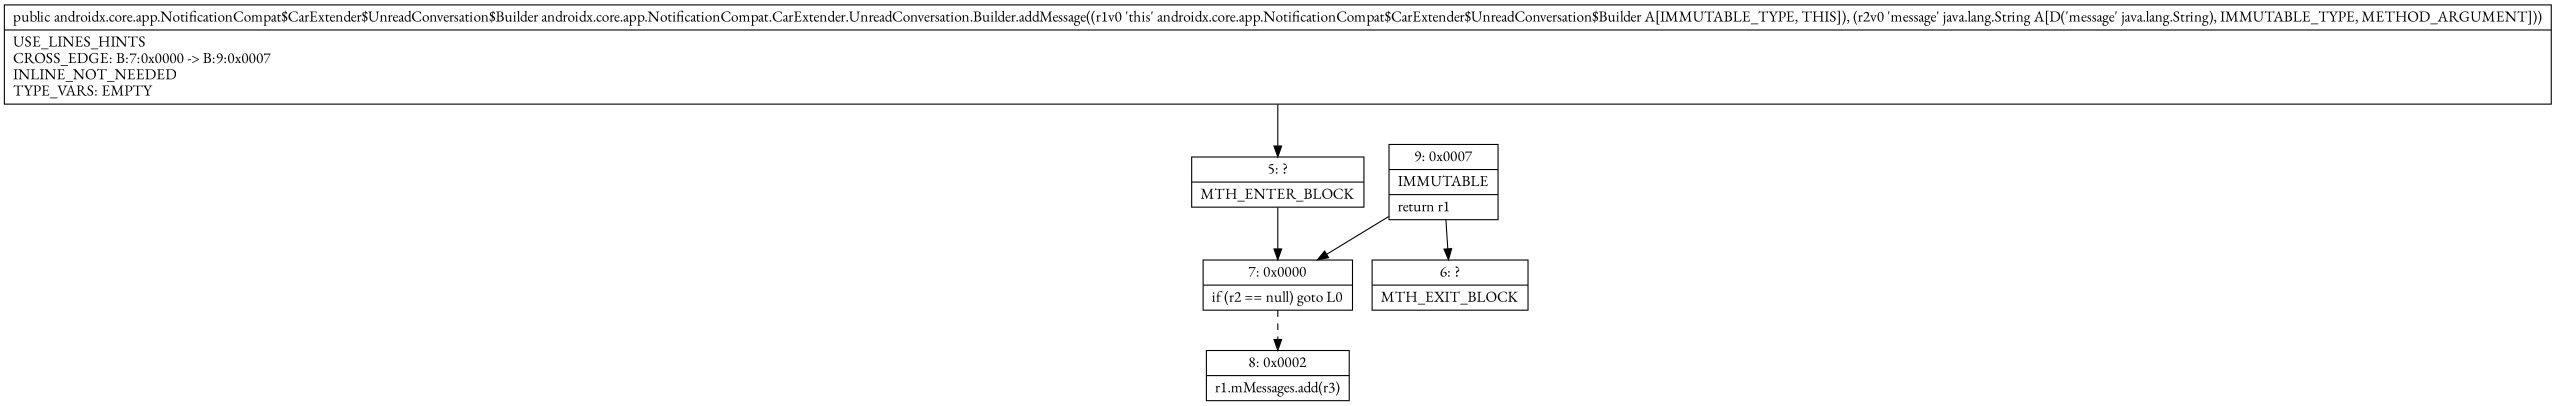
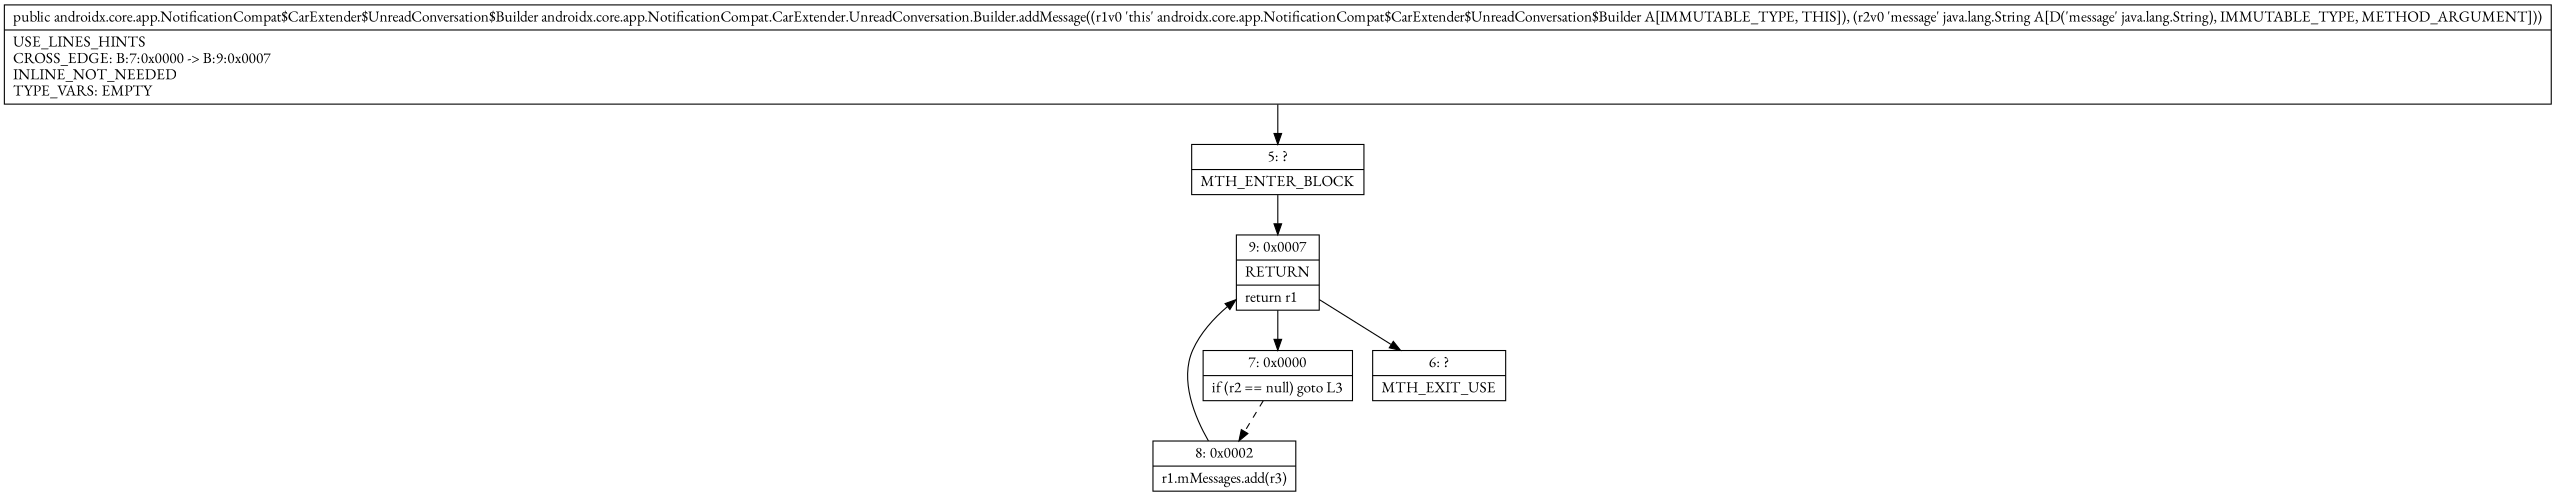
(1444, 182) -> (1278, 272)
(1278, 228) -> (1278, 209)
(1278, 297) -> (1278, 388)
(1450, 297) -> (1439, 388)
none -> (1188, 369)
